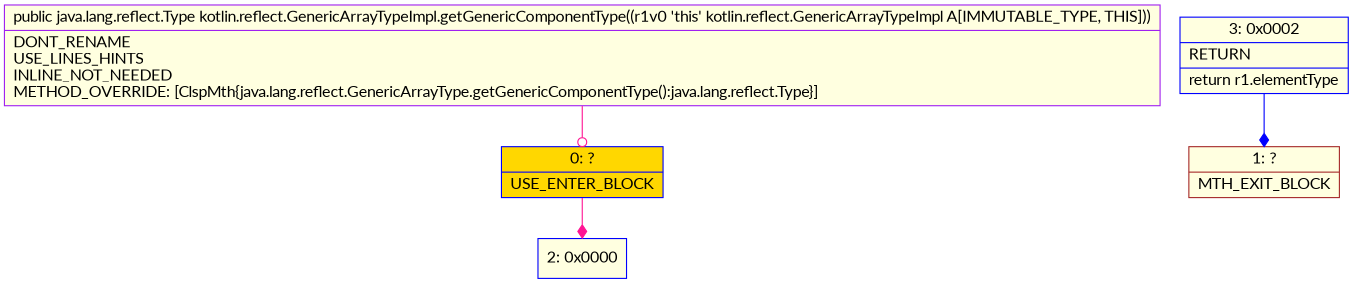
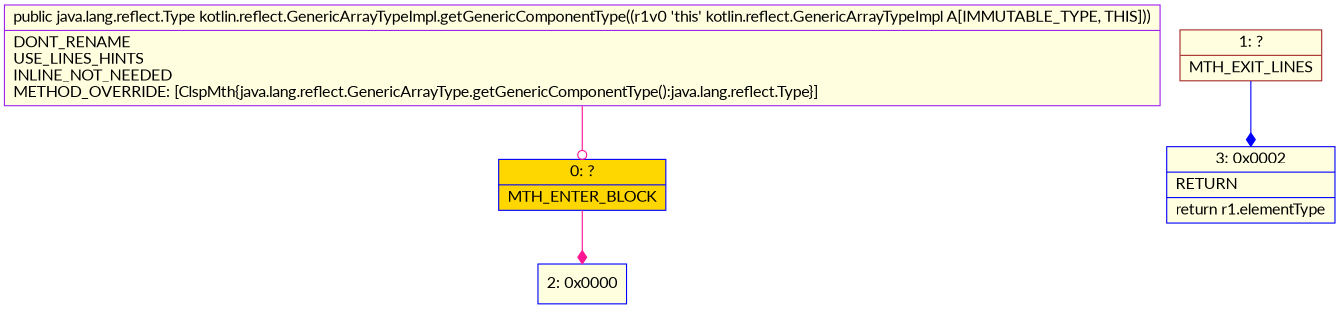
(1264, 113) -> (1251, 107)
(582, 184) -> (582, 197)
(1264, 184) -> (1251, 68)
